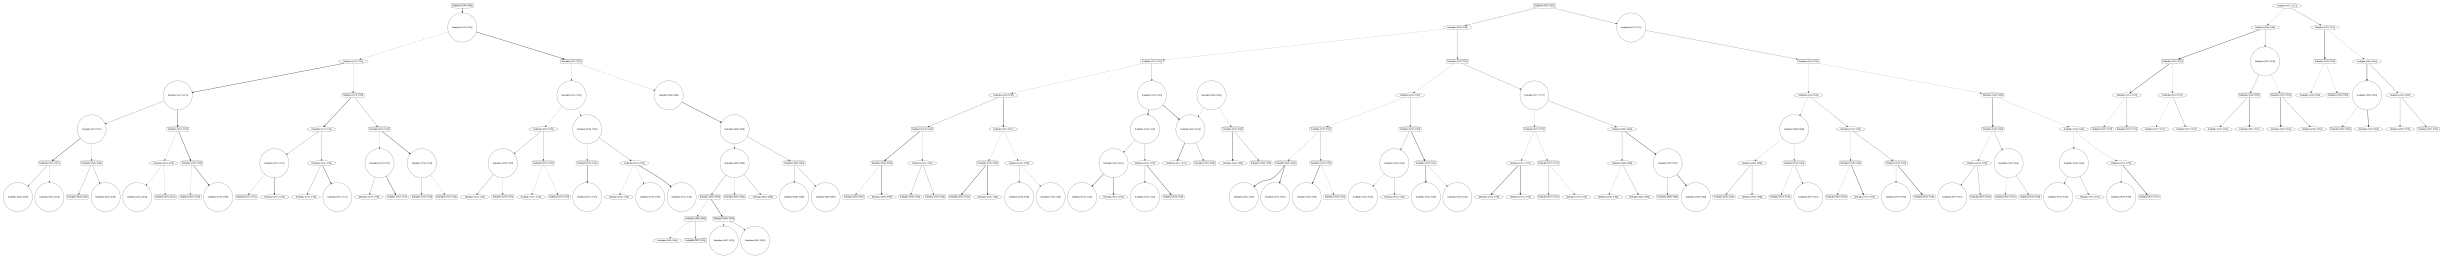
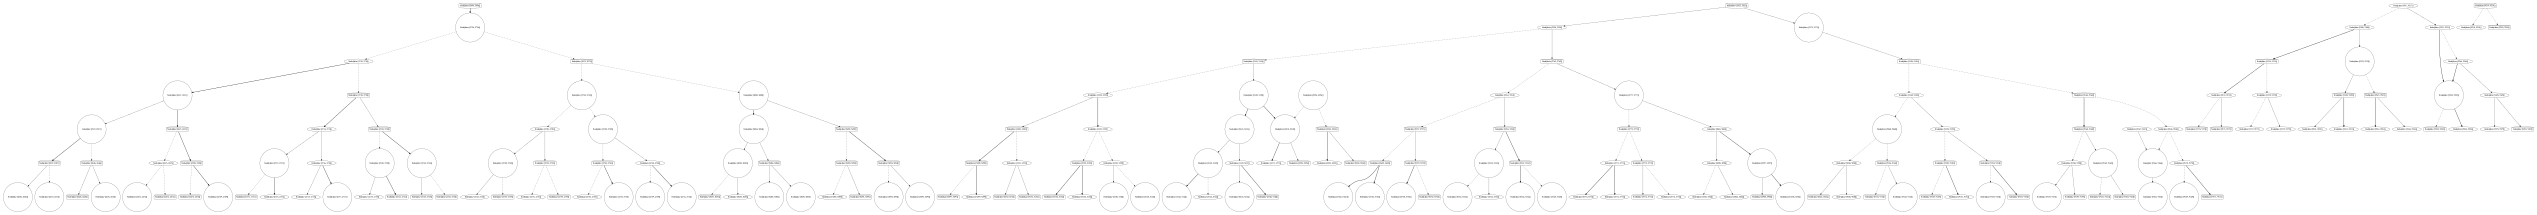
(2325, 44) -> (2440, 55)
(520, 45) -> (529, 45)
(627, 180) -> (595, 180)
(719, 184) -> (803, 113)
(2084, 185) -> (2142, 140)
(1113, 186) -> (1208, 186)
